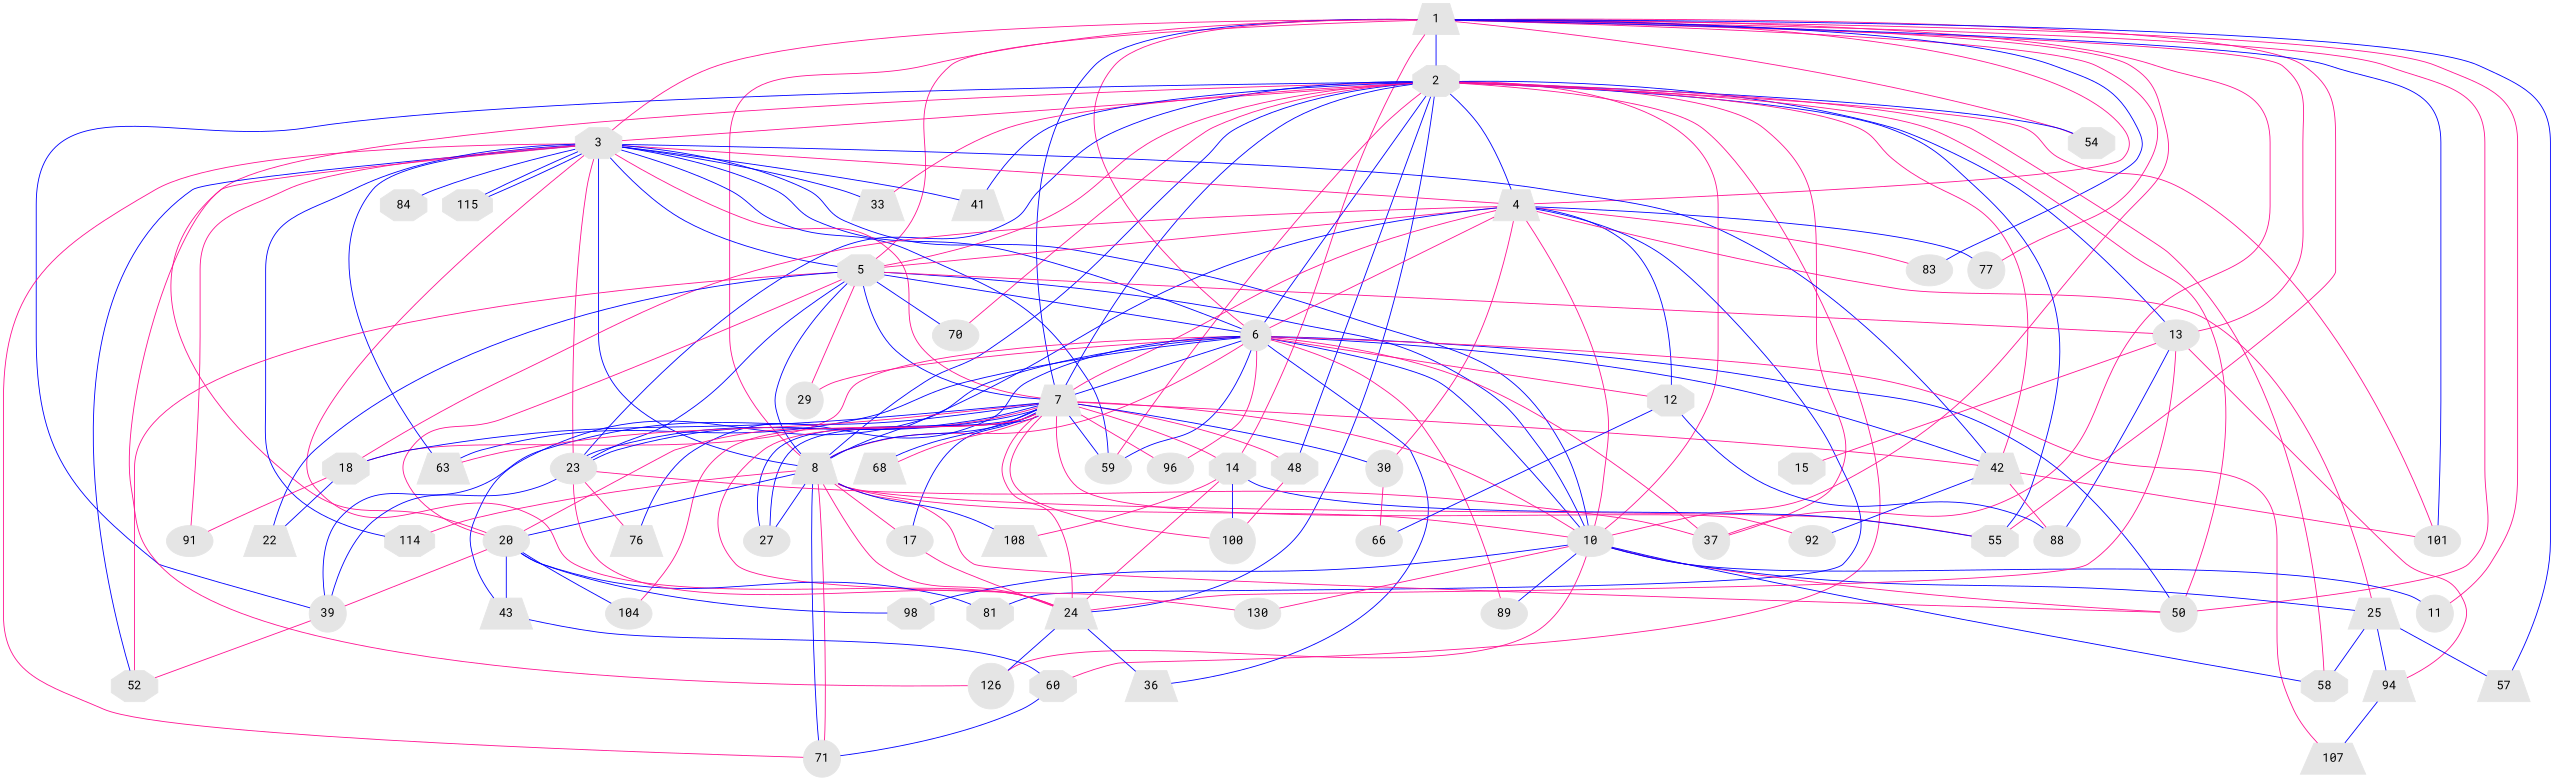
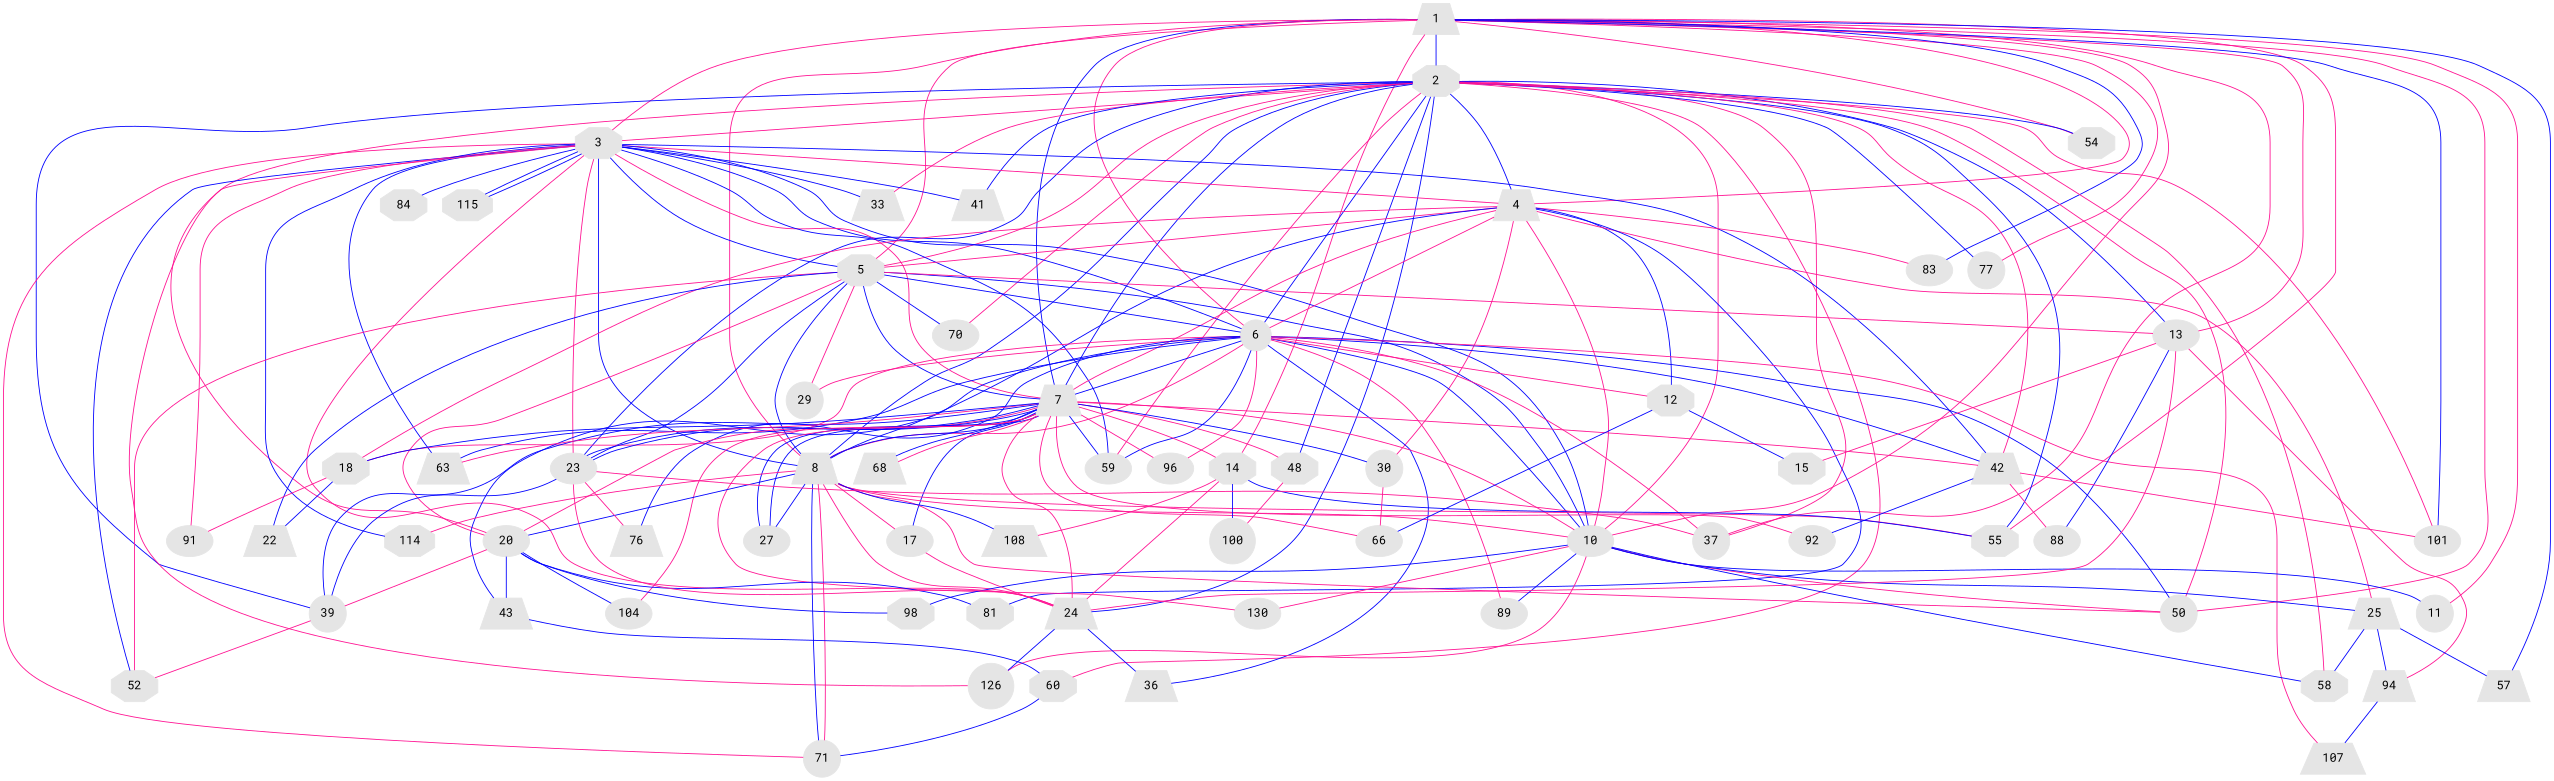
(1756, 220) -> (1770, 112)
(1851, 506) -> (1736, 435)
(1076, 516) -> (1164, 514)
